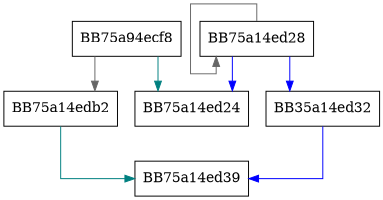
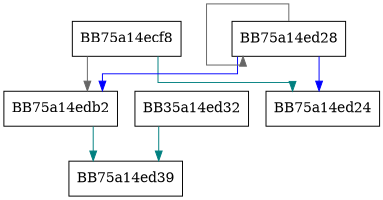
(127, 39) -> (127, 39)
(290, 69) -> (175, 74)
(317, 179) -> (159, 139)
